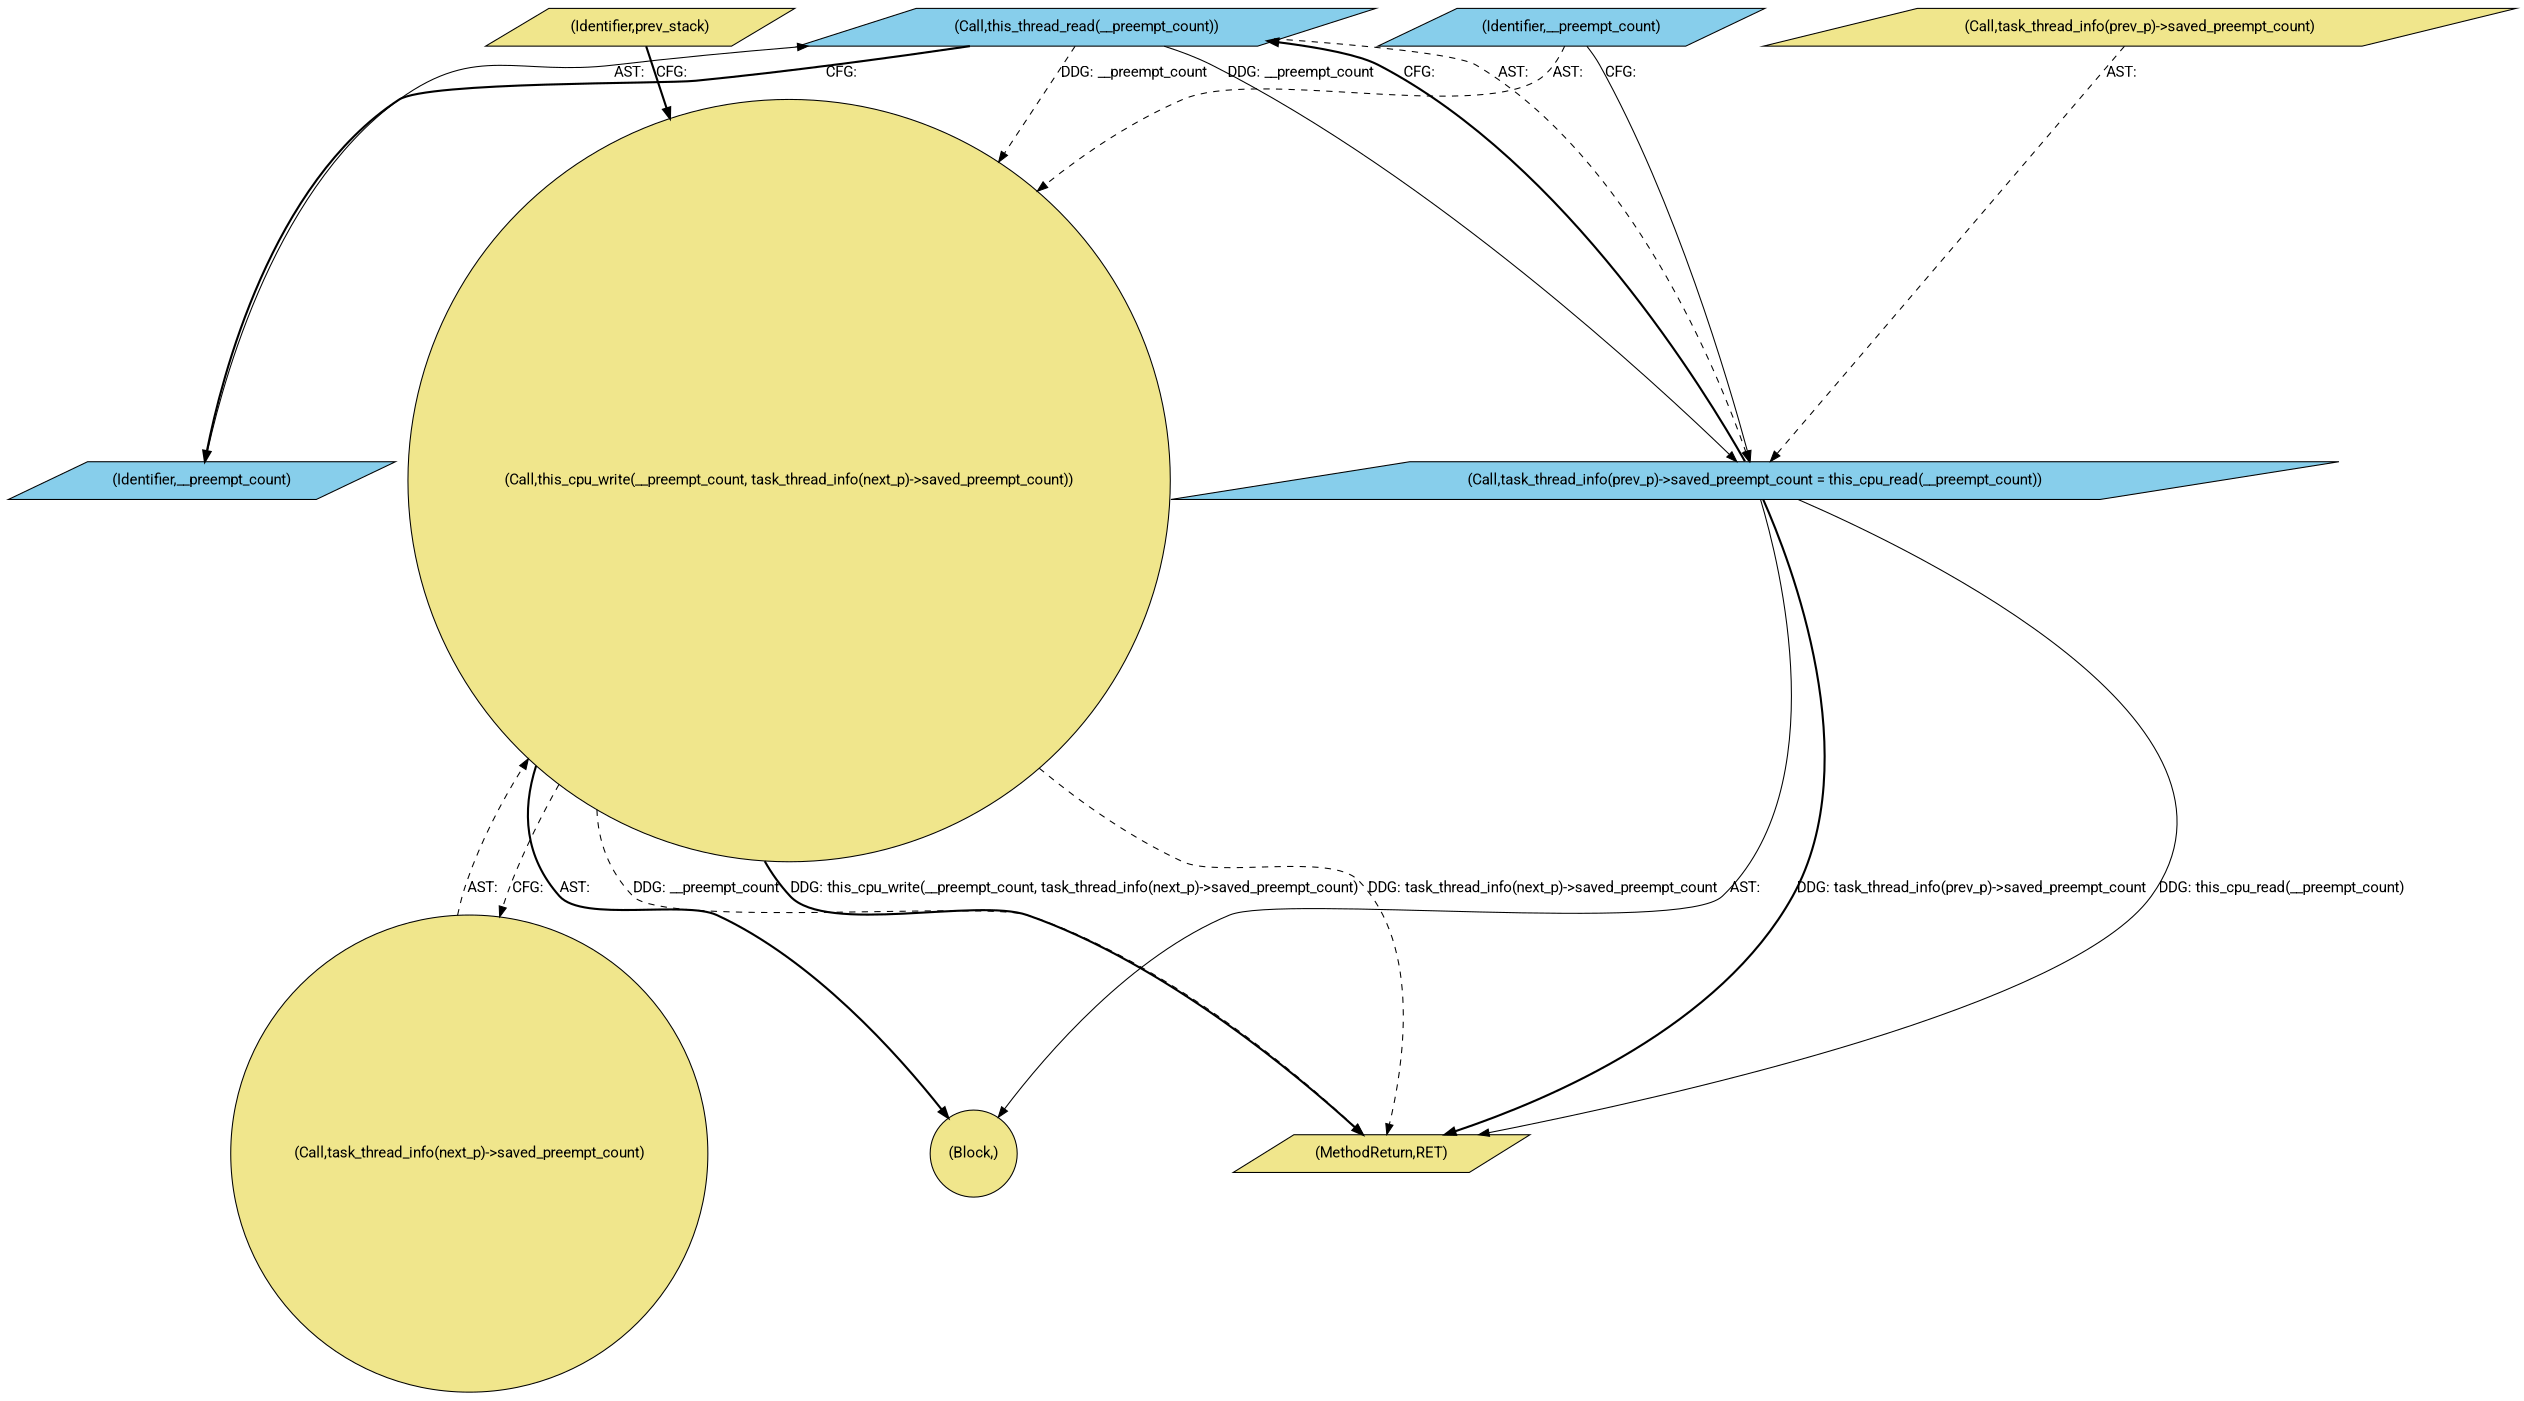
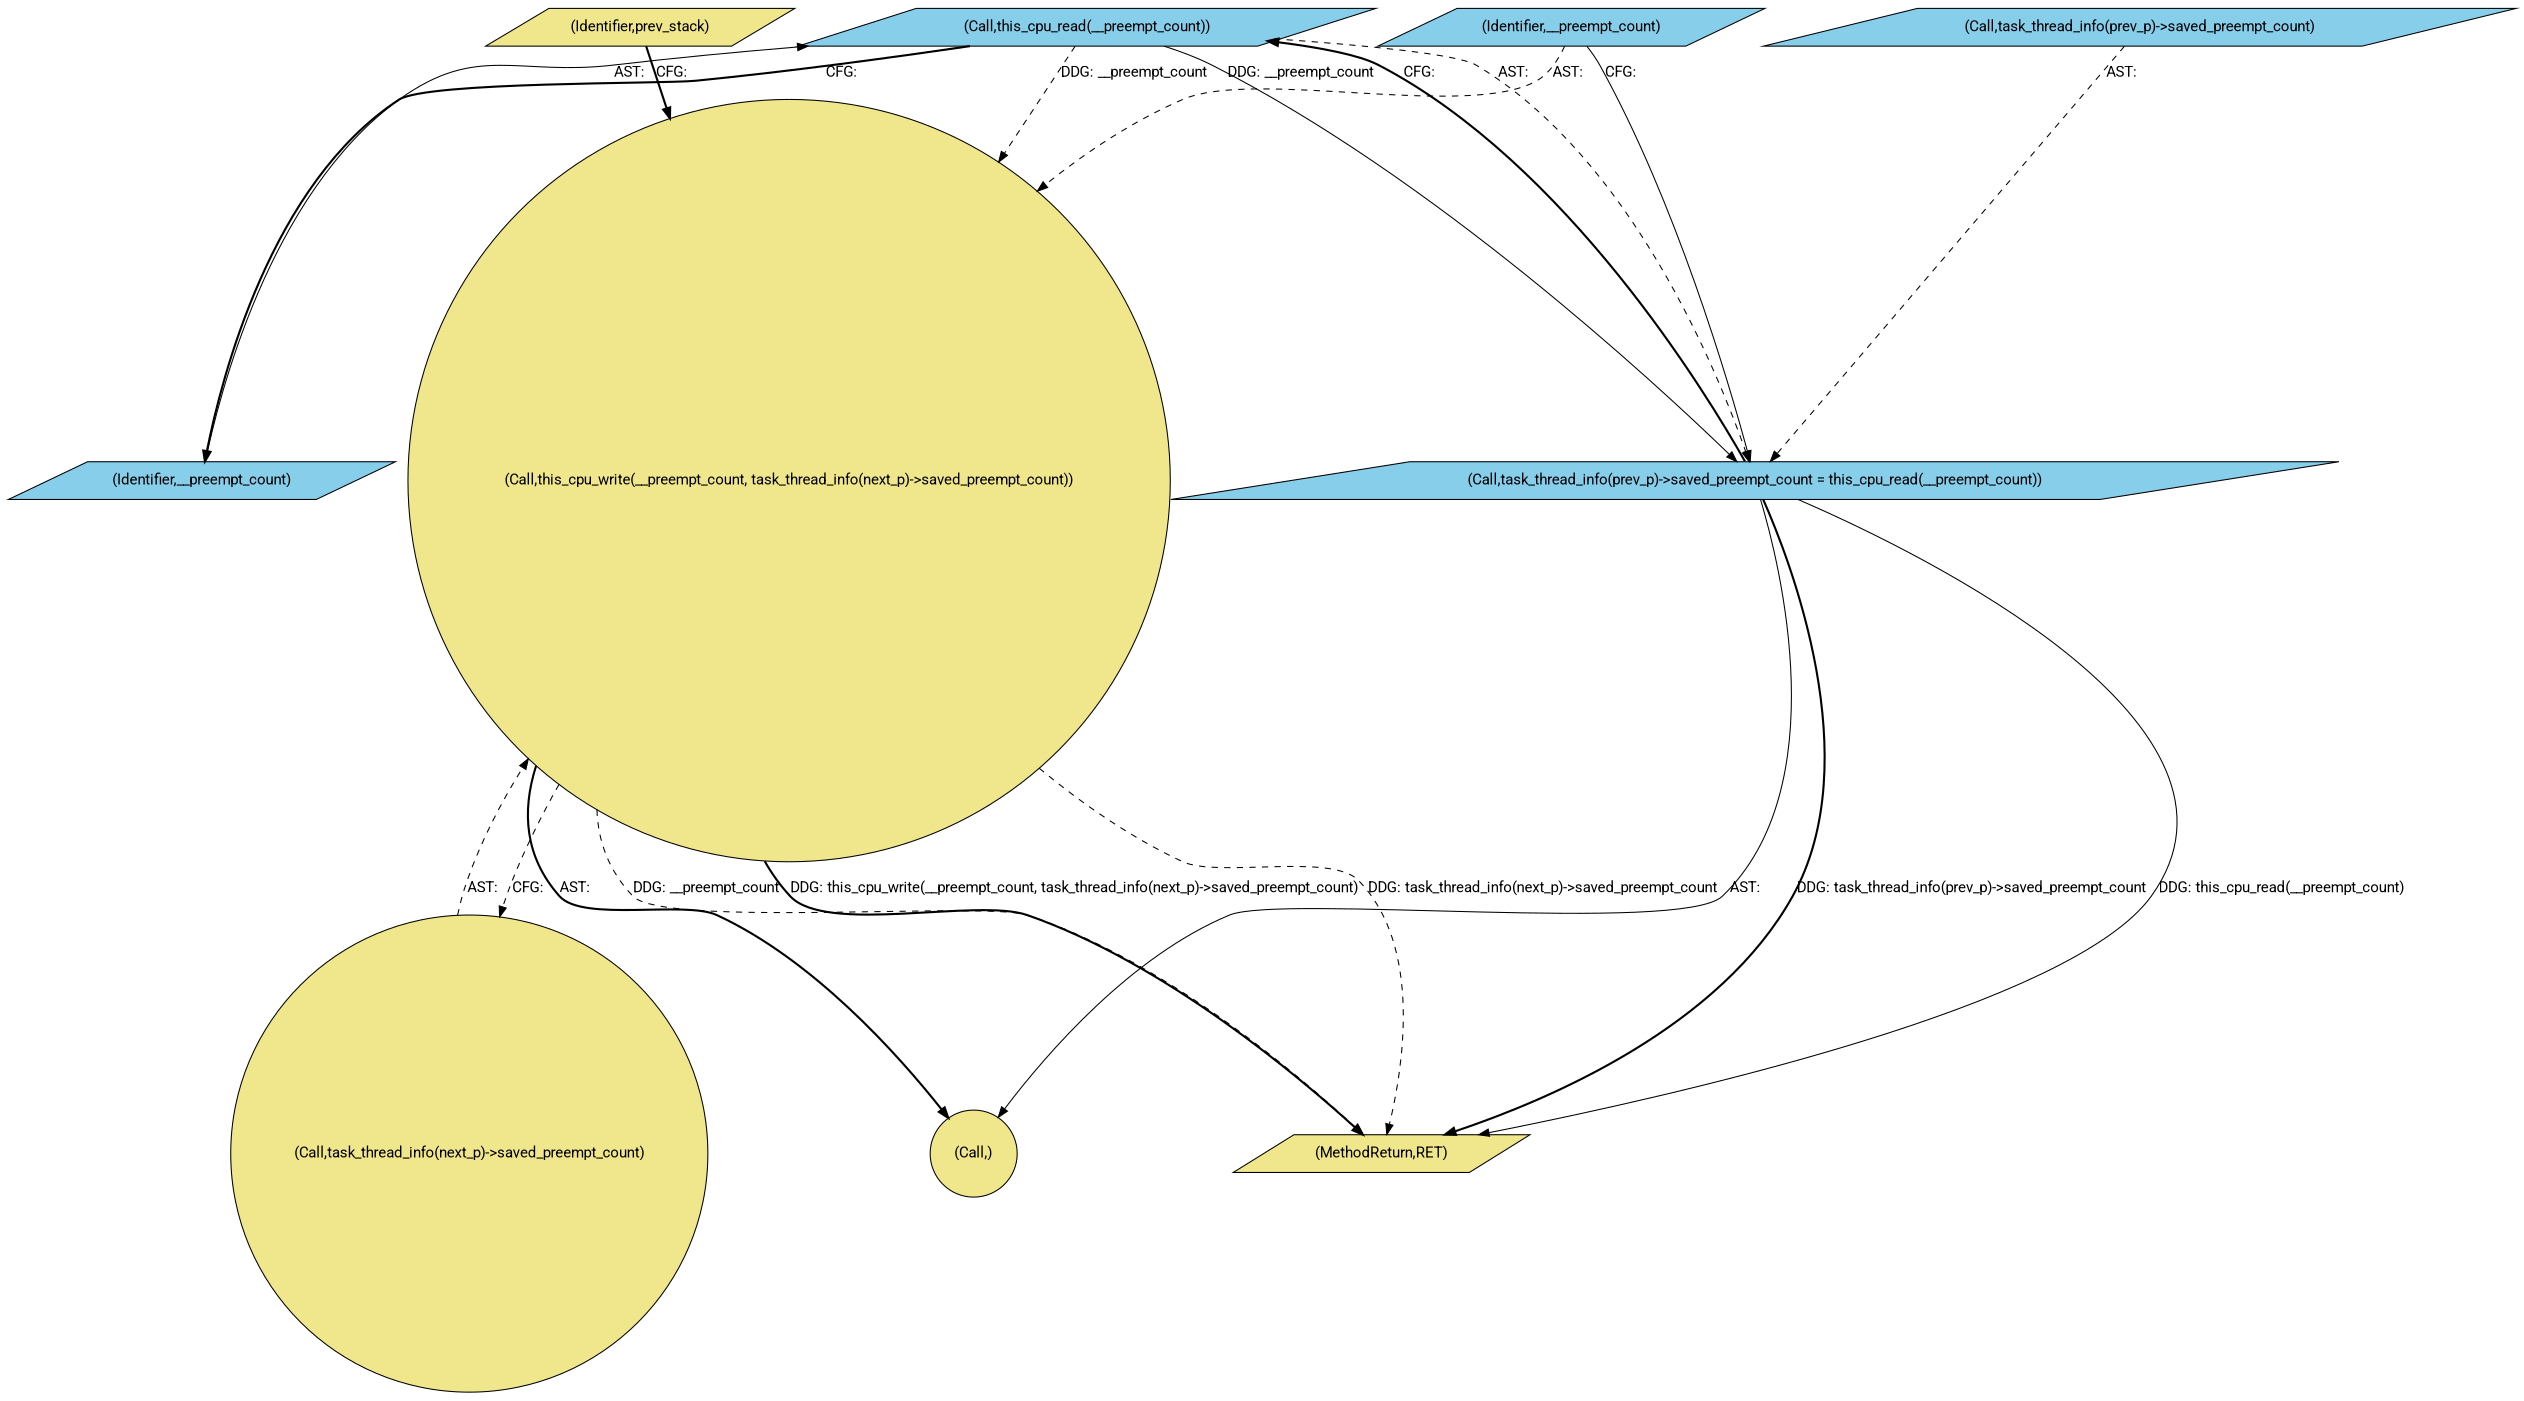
(1087, 27) -> (1087, 27)
(2140, 27) -> (2140, 27)
(974, 1154) -> (974, 1154)
